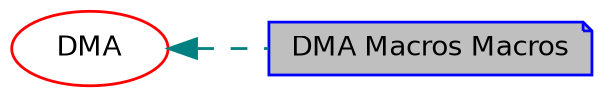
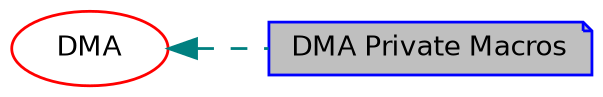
(430, 49) -> (430, 49)
